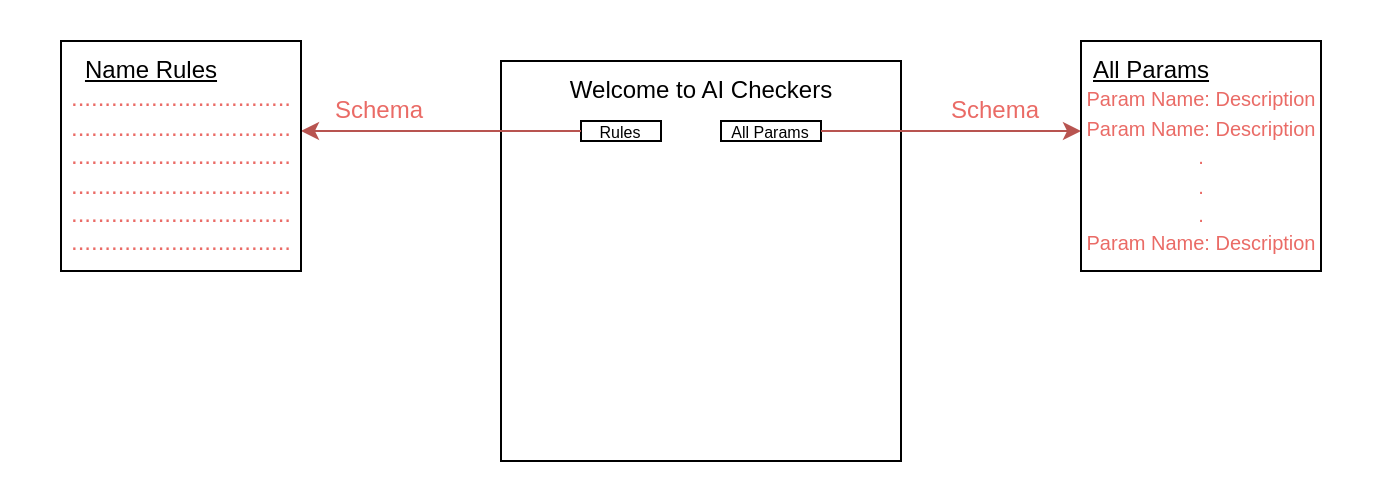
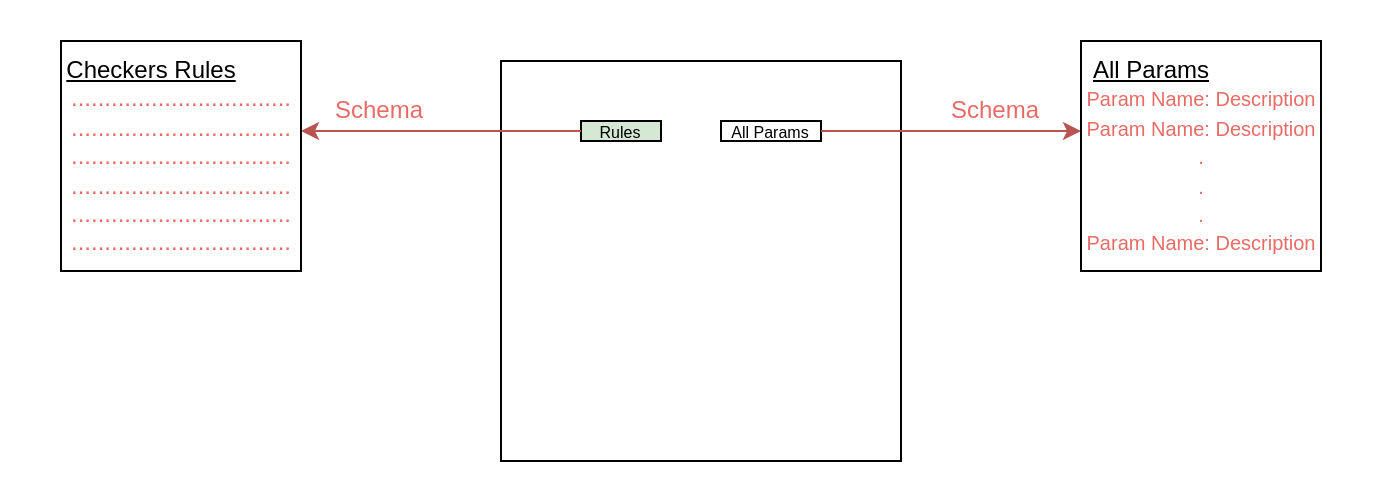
(152, 71) -> (152, 71)
(701, 91) -> none
(621, 131) -> (621, 131)
